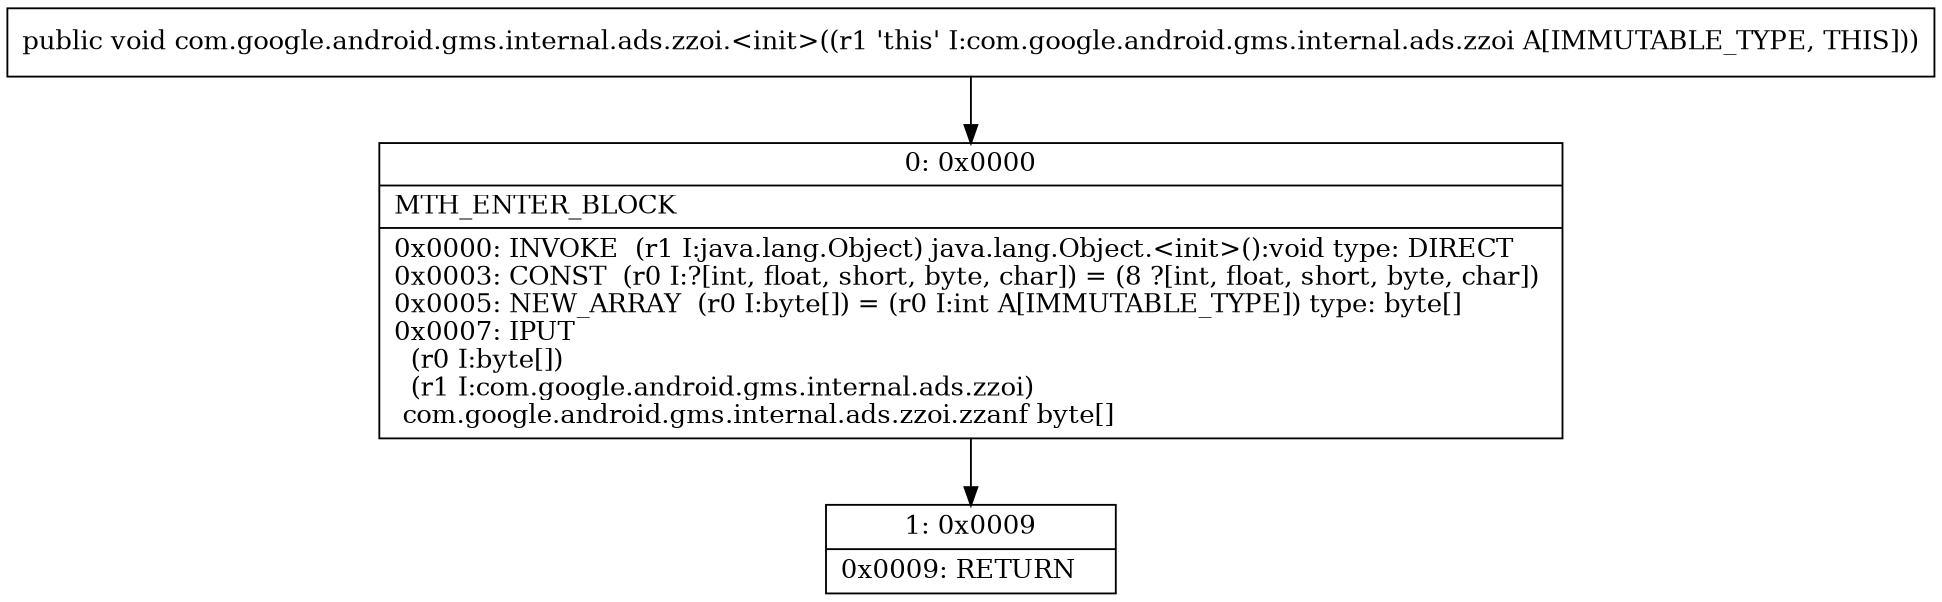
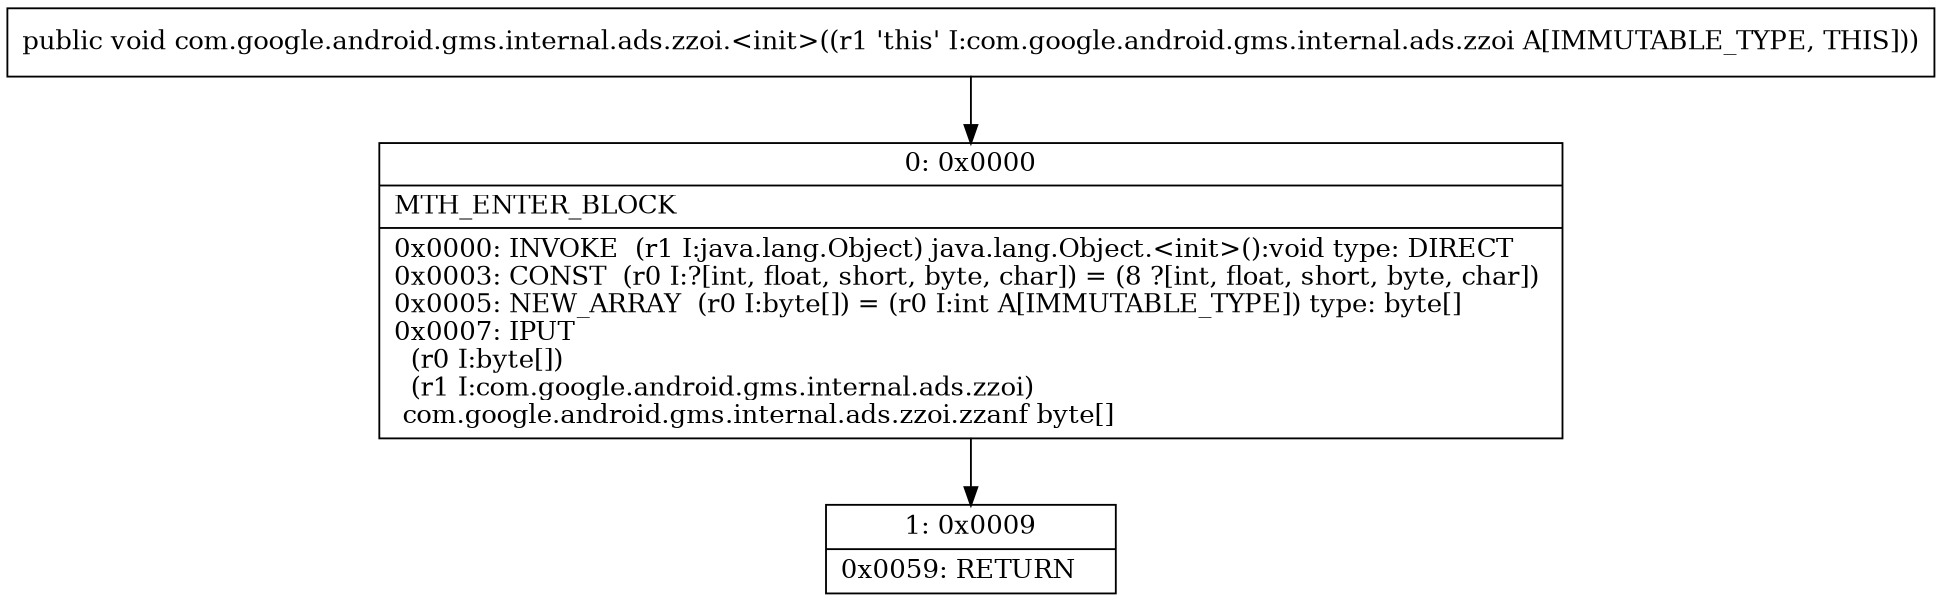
(971, 570) -> (971, 570)
